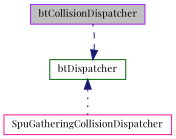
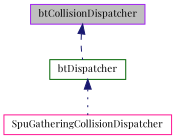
(94, 37) -> (81, 47)
